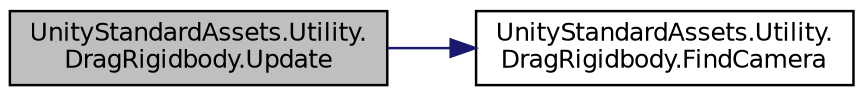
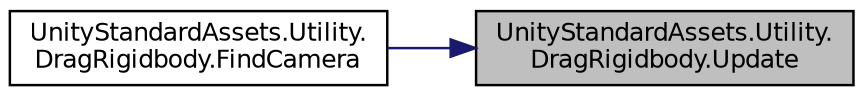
(419, 48) -> (419, 48)
